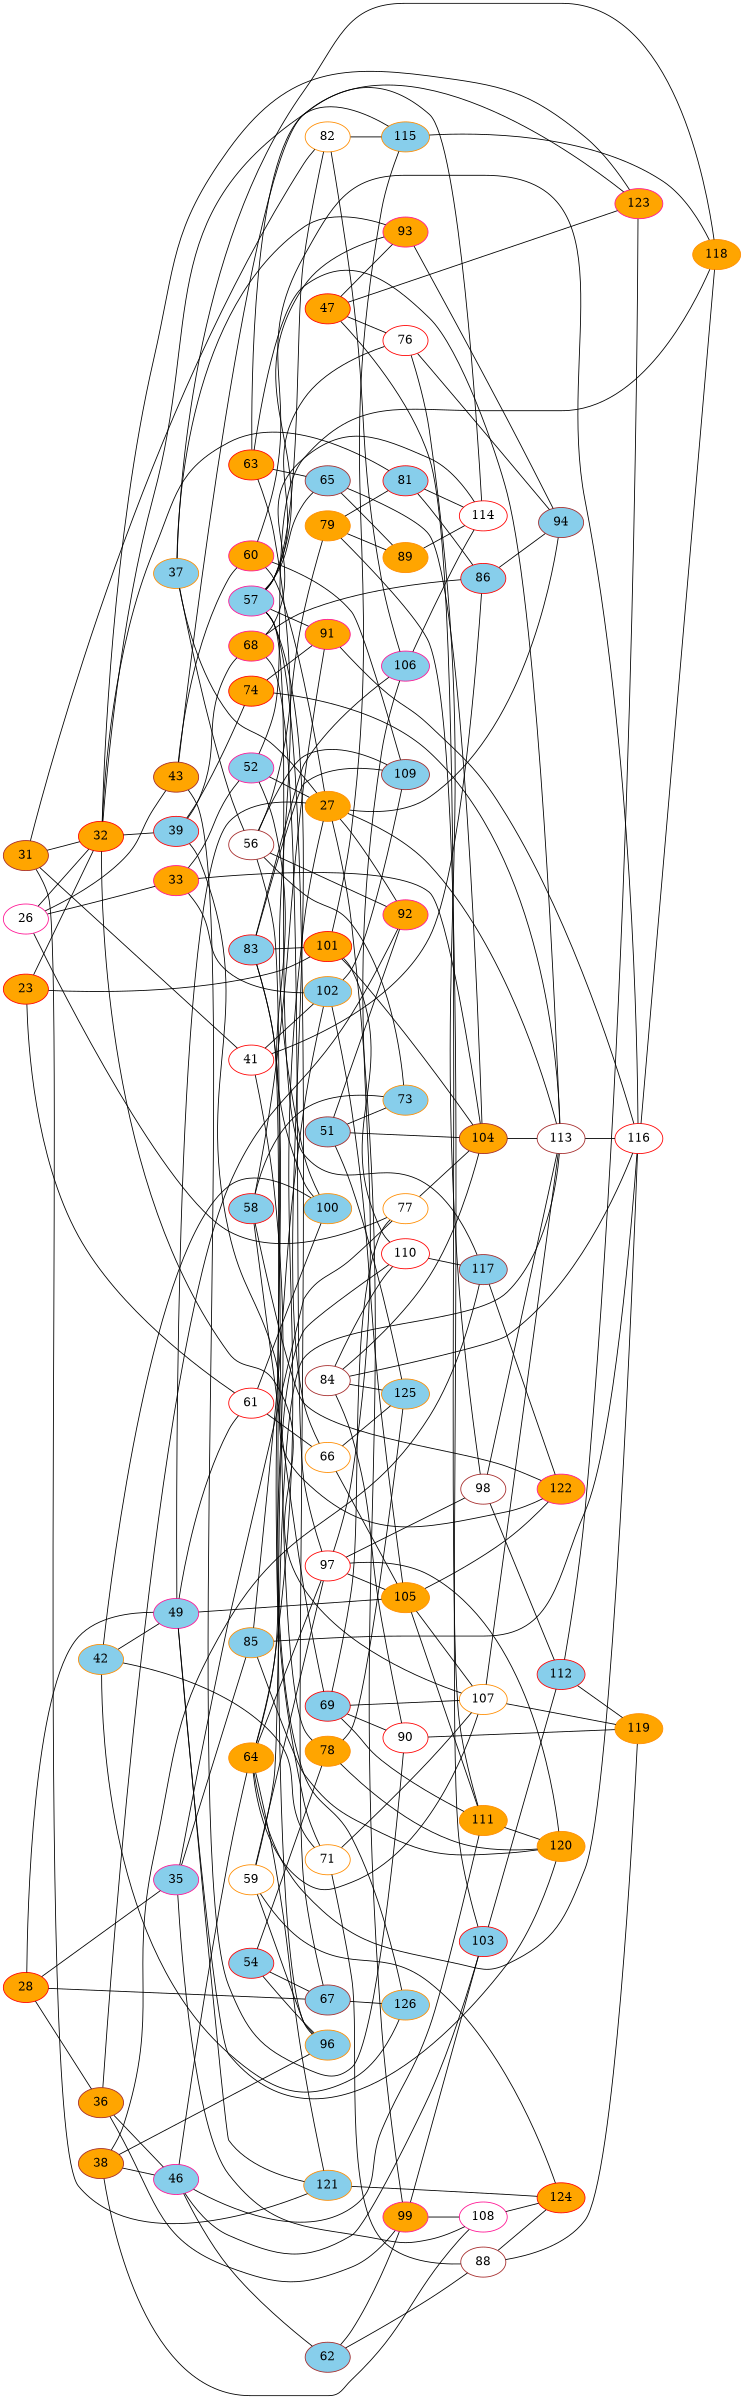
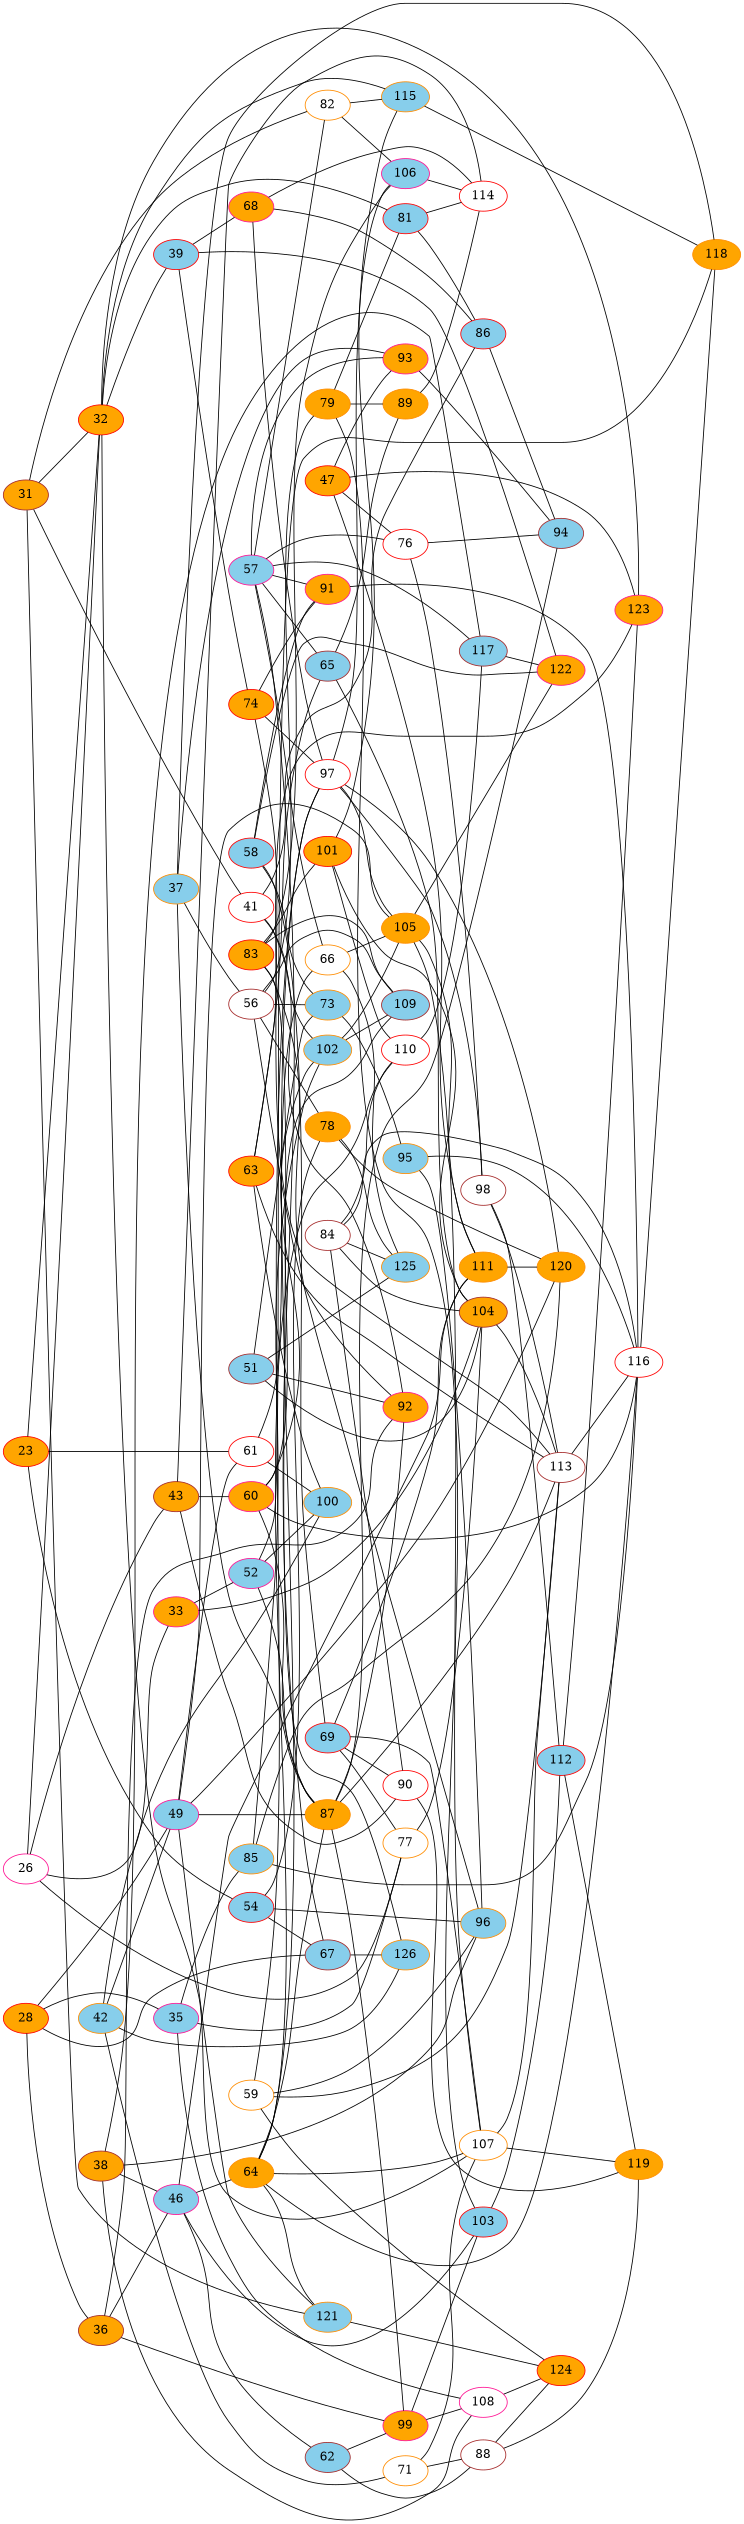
none -> (290, 740)
(328, 806) -> (328, 1815)
(251, 950) -> (251, 955)
(219, 962) -> (290, 1274)
(182, 988) -> (86, 1707)
none -> (405, 1159)
(280, 1462) -> (318, 1173)
